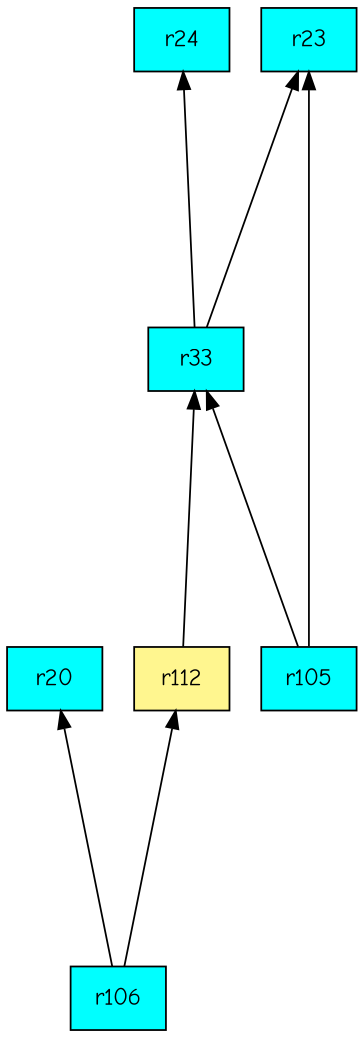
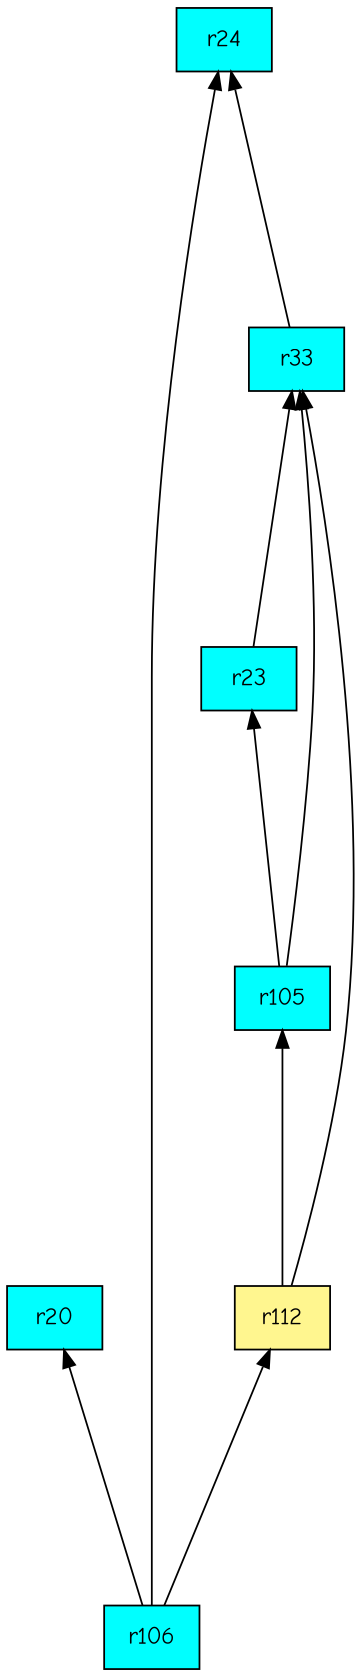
(249, 208) -> (271, 528)
none -> (152, 845)
none -> (282, 1167)
